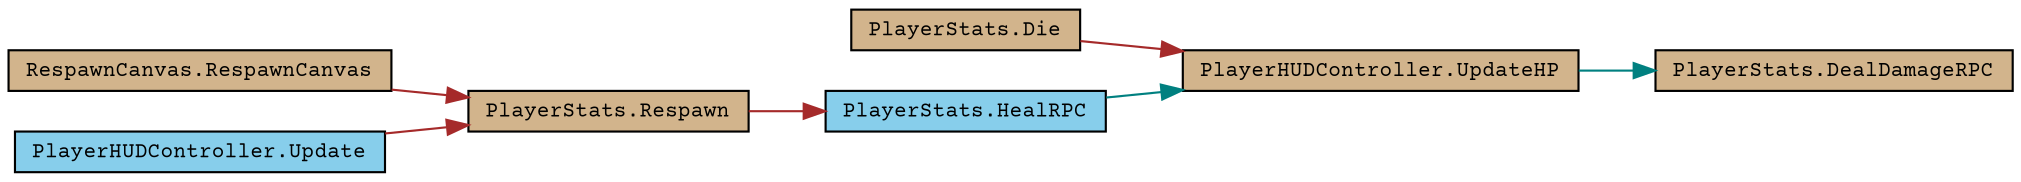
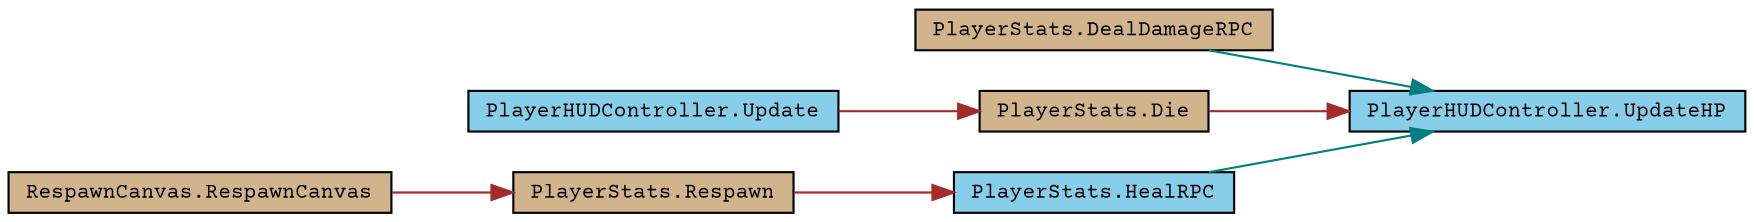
(1381, 71) -> (1547, 111)
(1606, 71) -> (1310, 69)
(416, 130) -> (898, 111)
